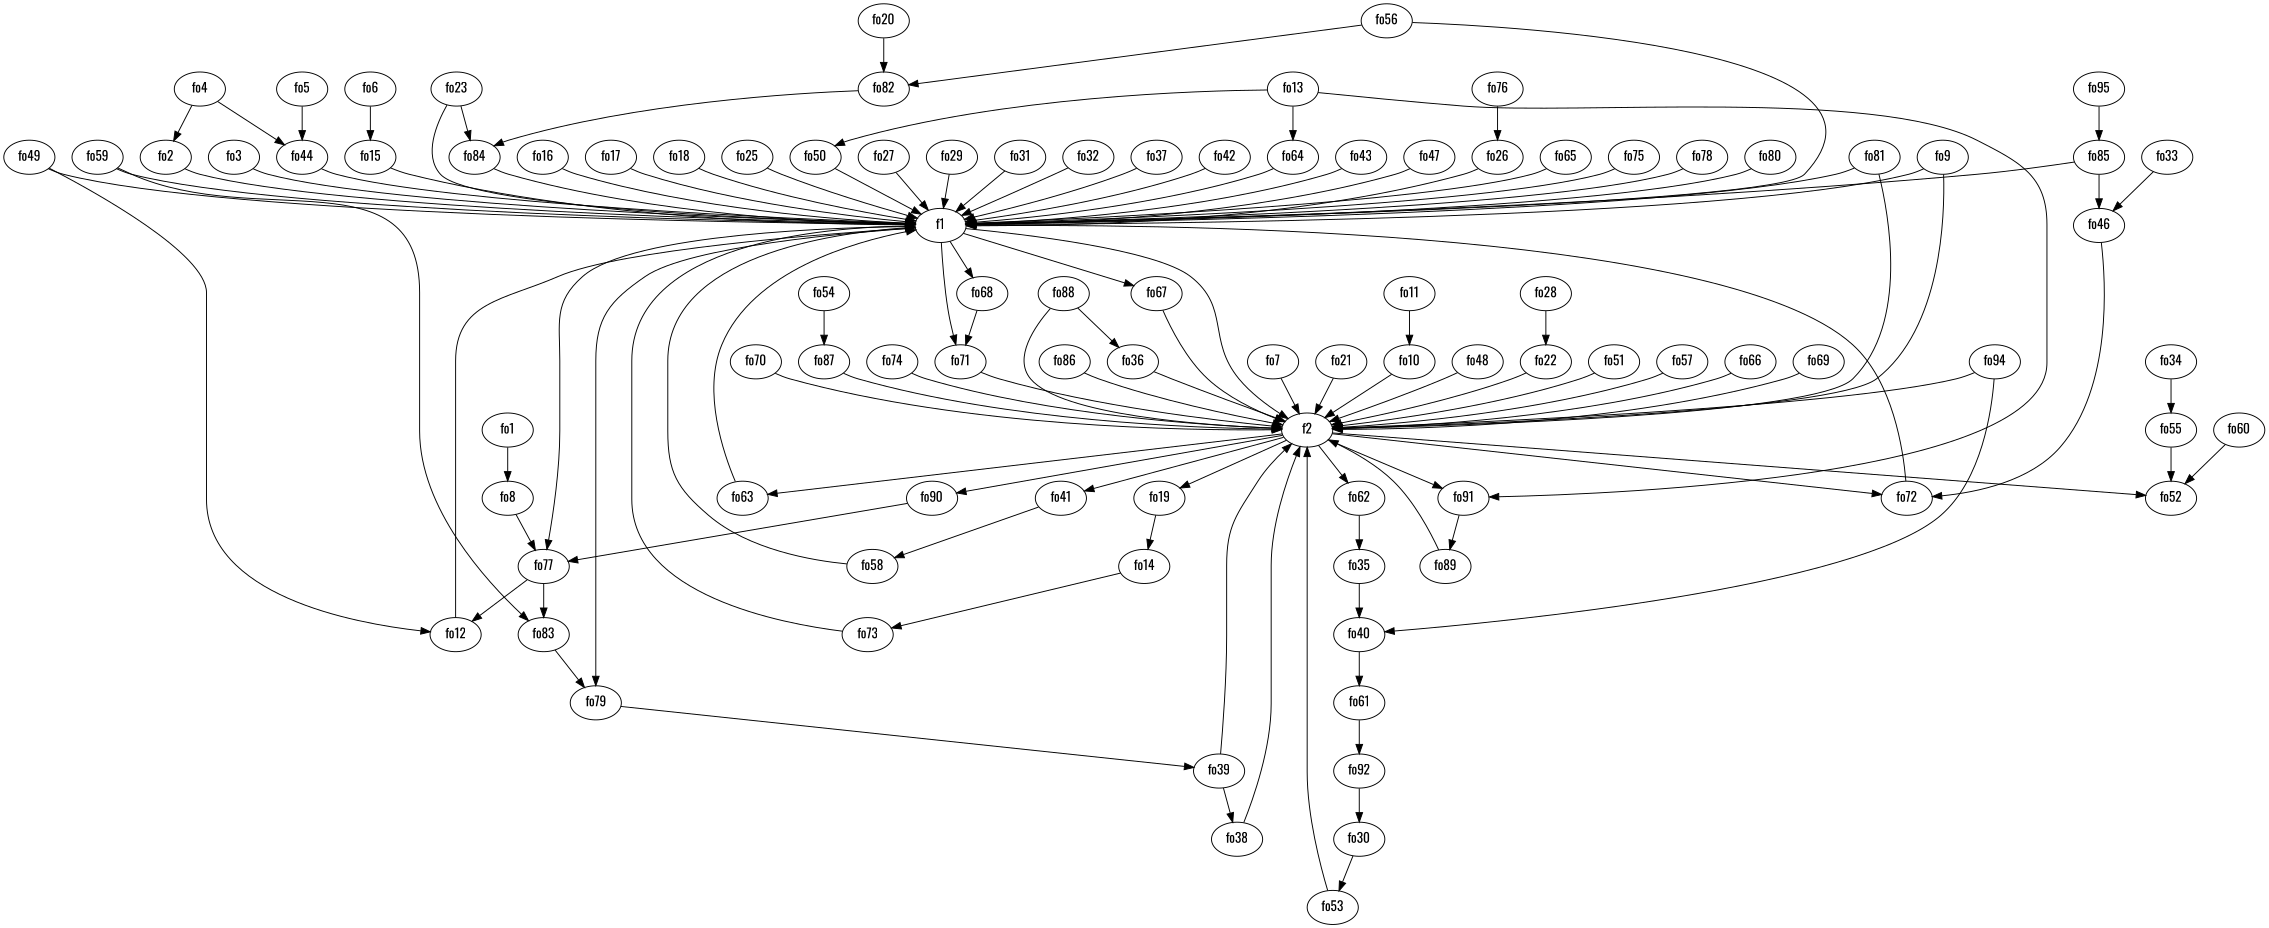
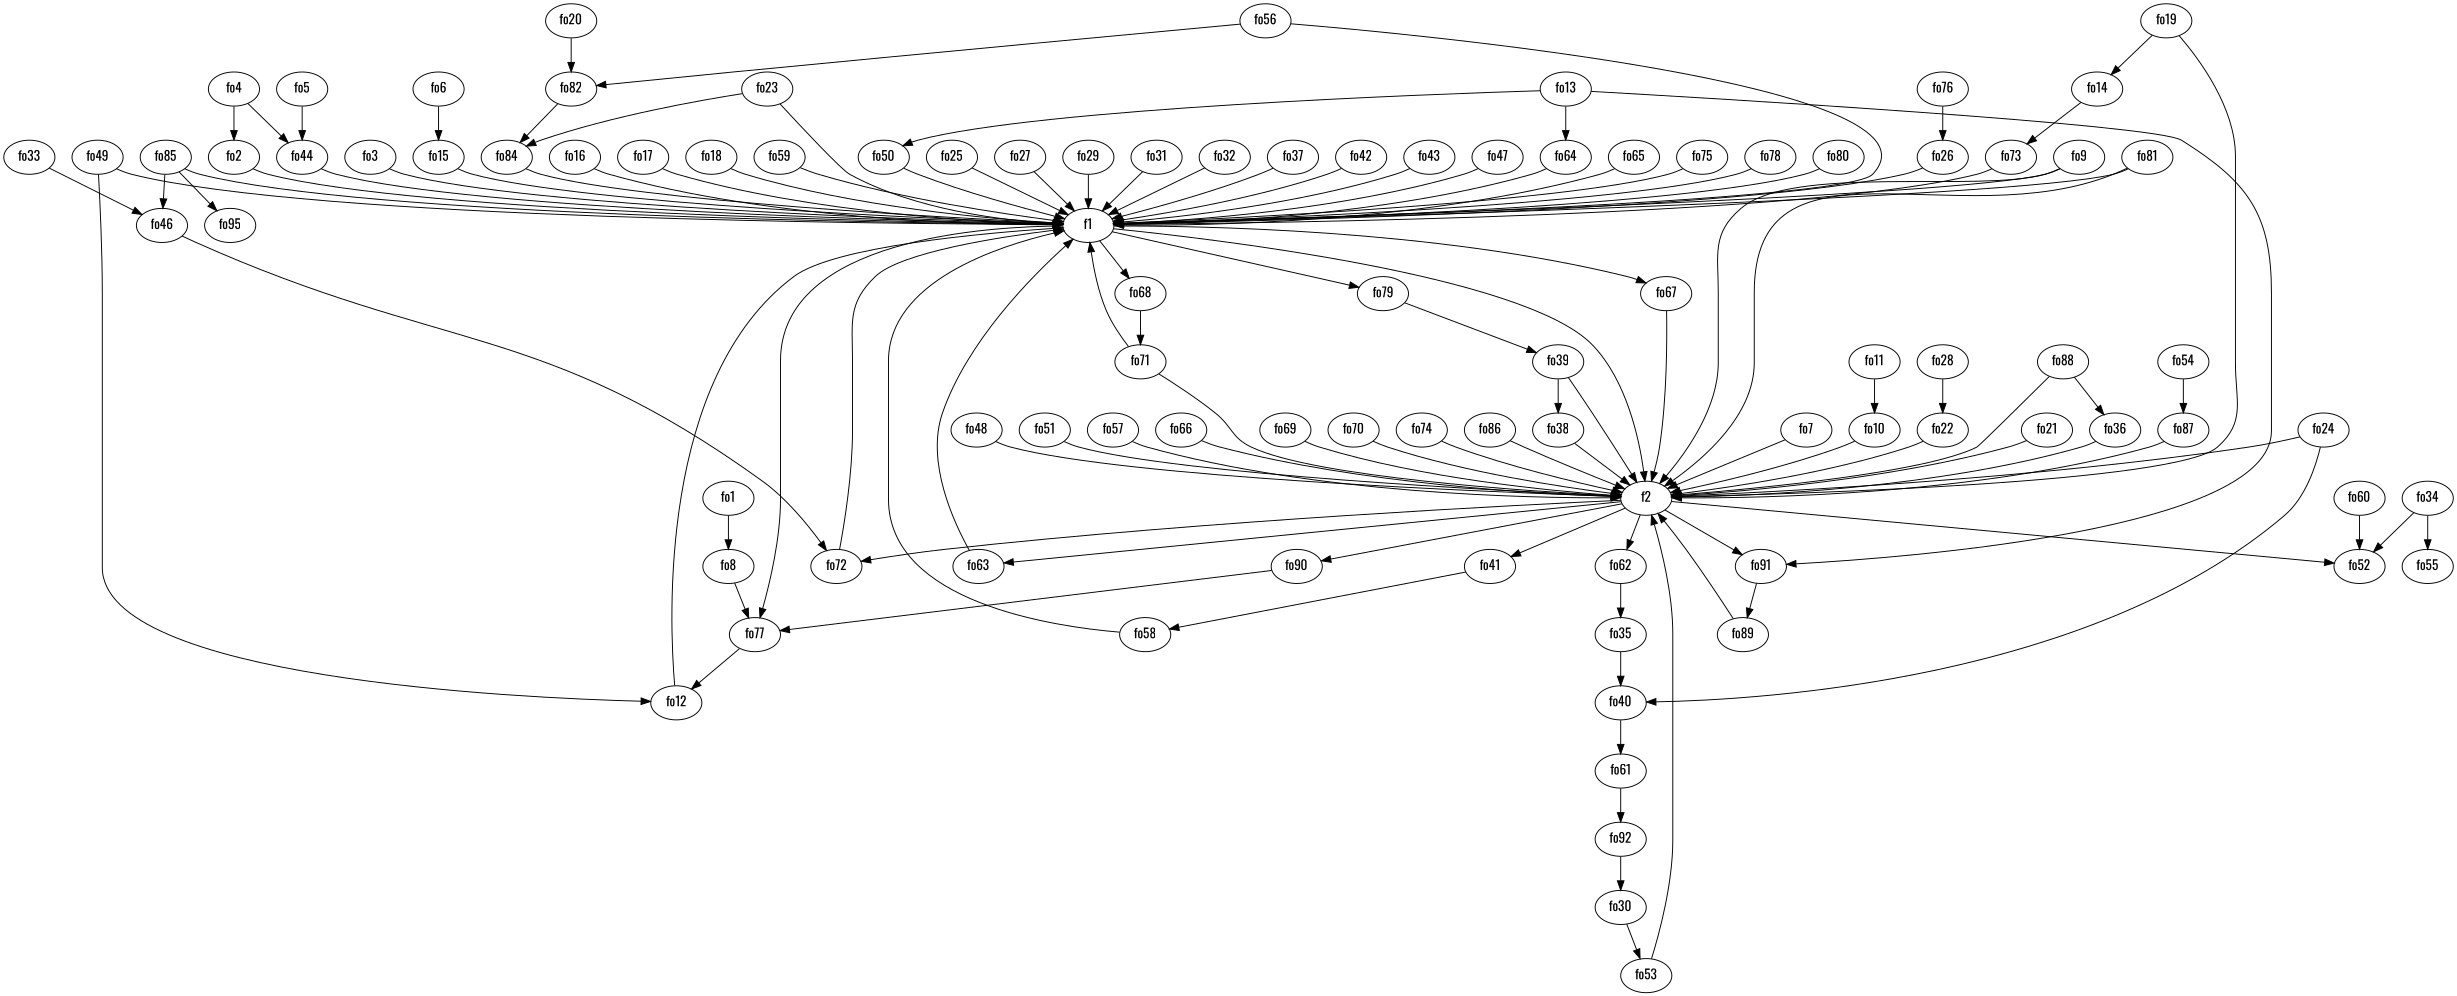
(2099, 118) -> (199, 193)
(945, 289) -> (1103, 302)
(1995, 362) -> (2324, 430)
(2171, 459) -> (2397, 529)
(1238, 462) -> (2142, 468)
(544, 635) -> none
